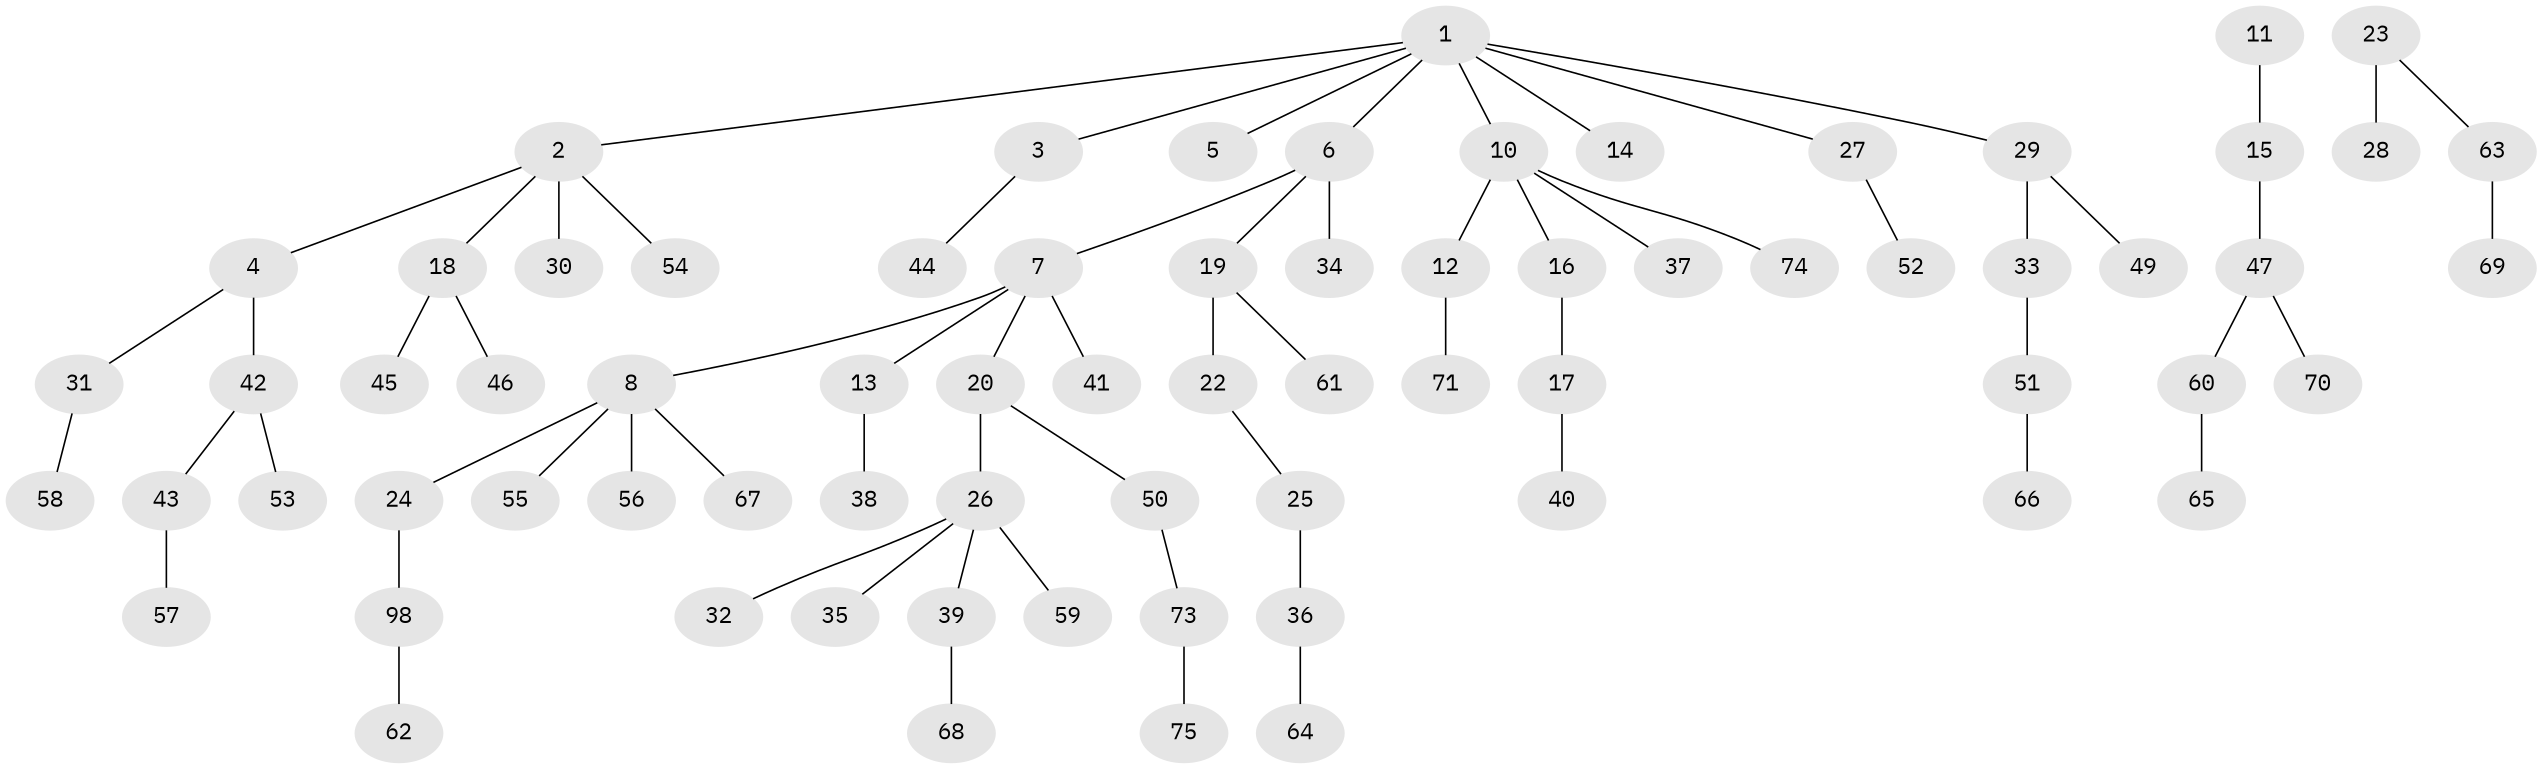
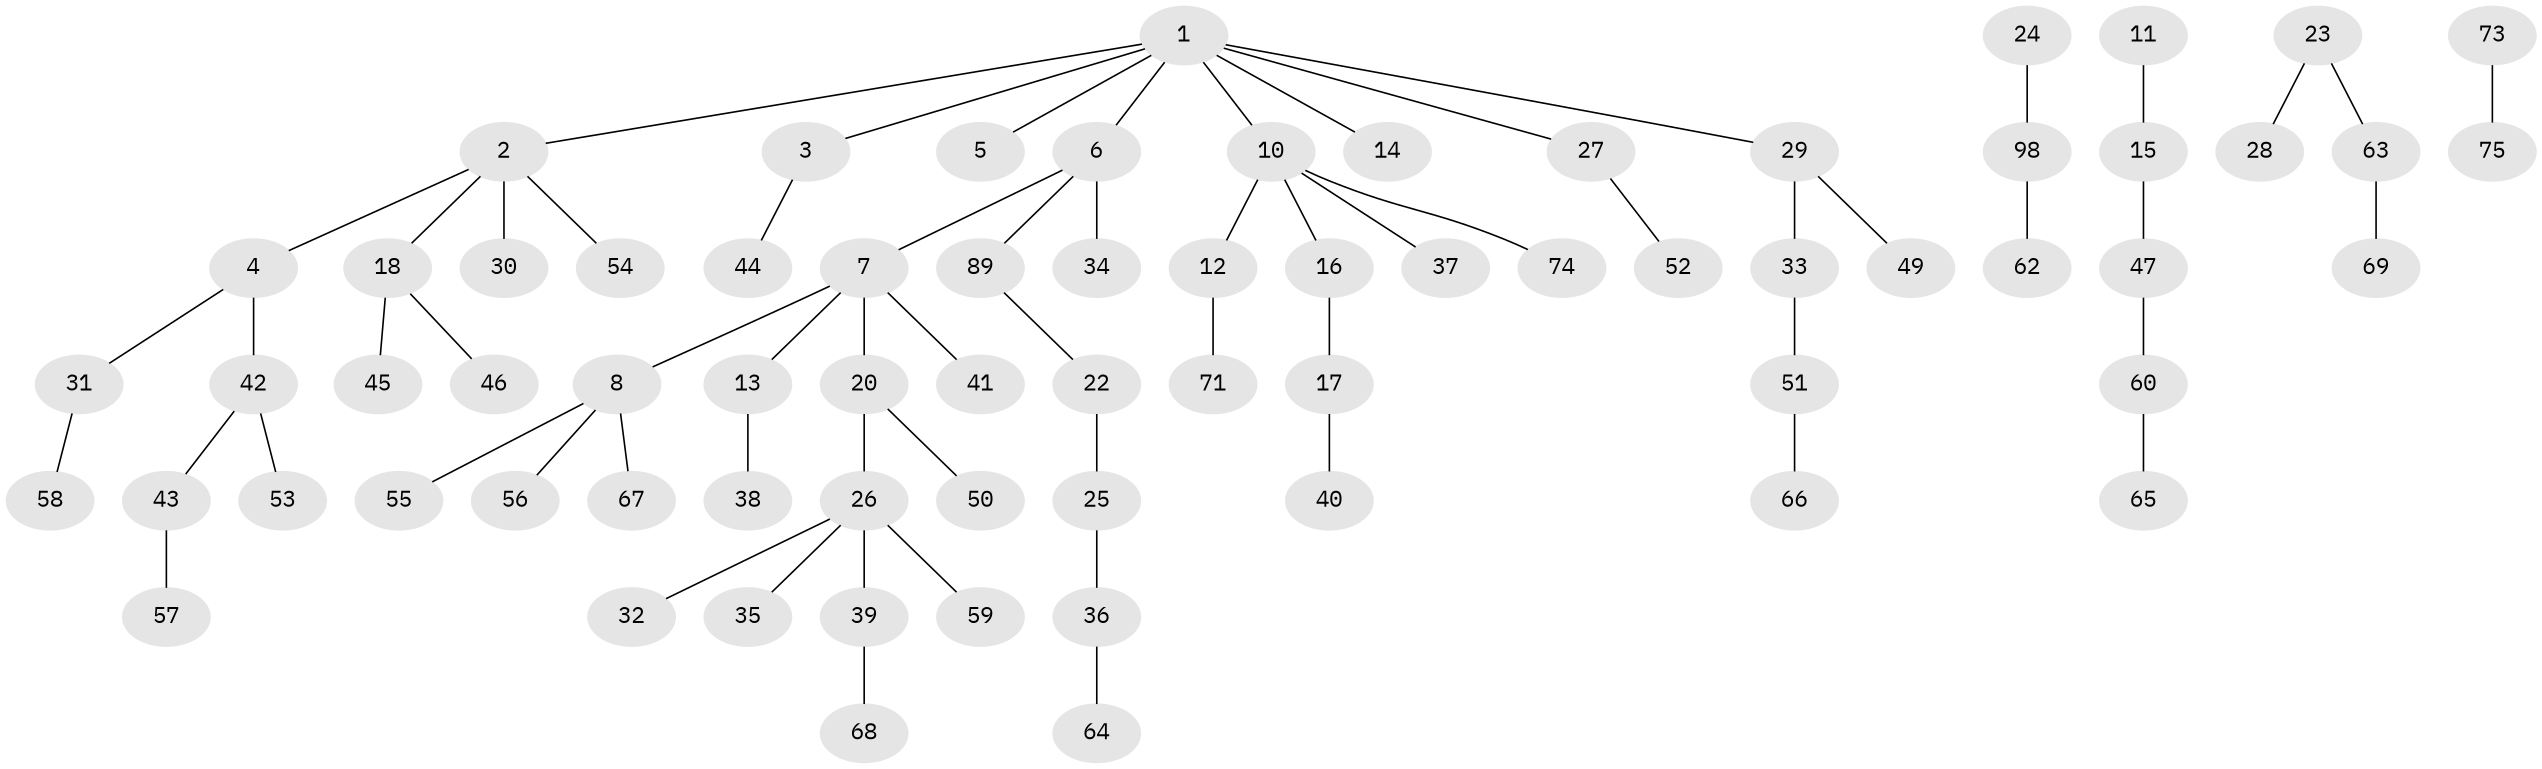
(1213, 268) -> (980, 268)
(1329, 384) -> none
(2318, 384) -> none
(515, 443) -> none
(1169, 559) -> none
